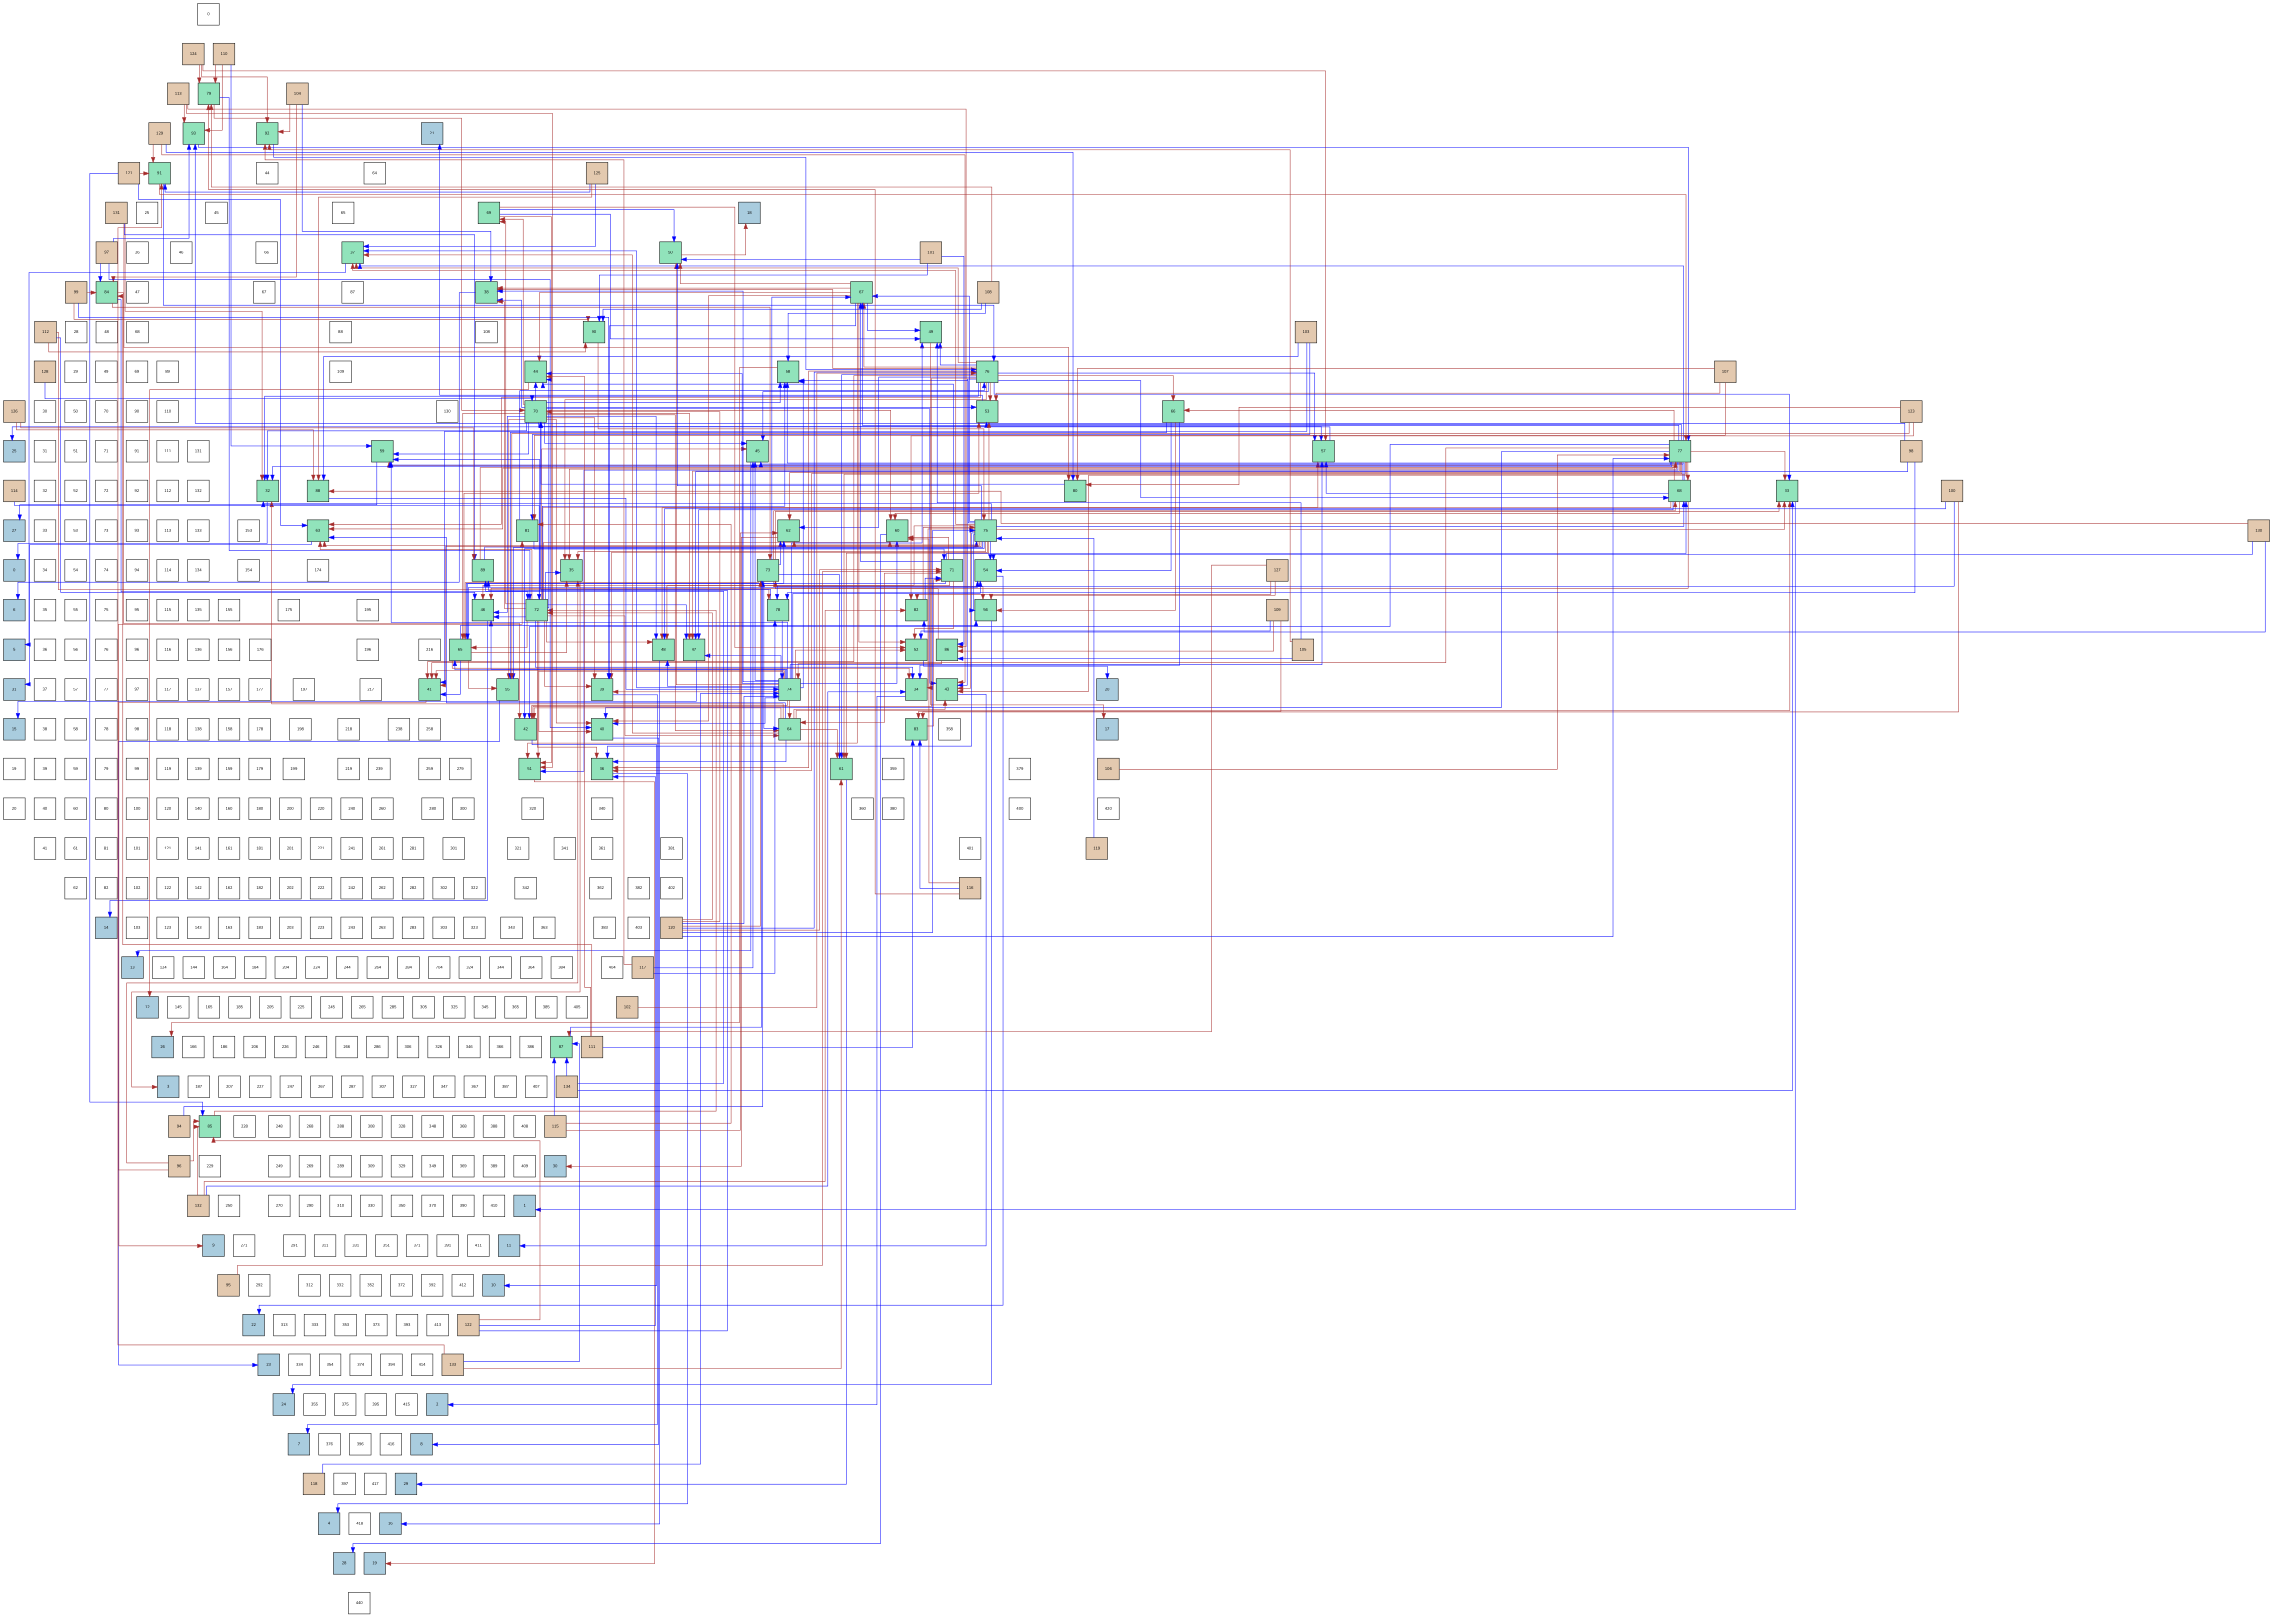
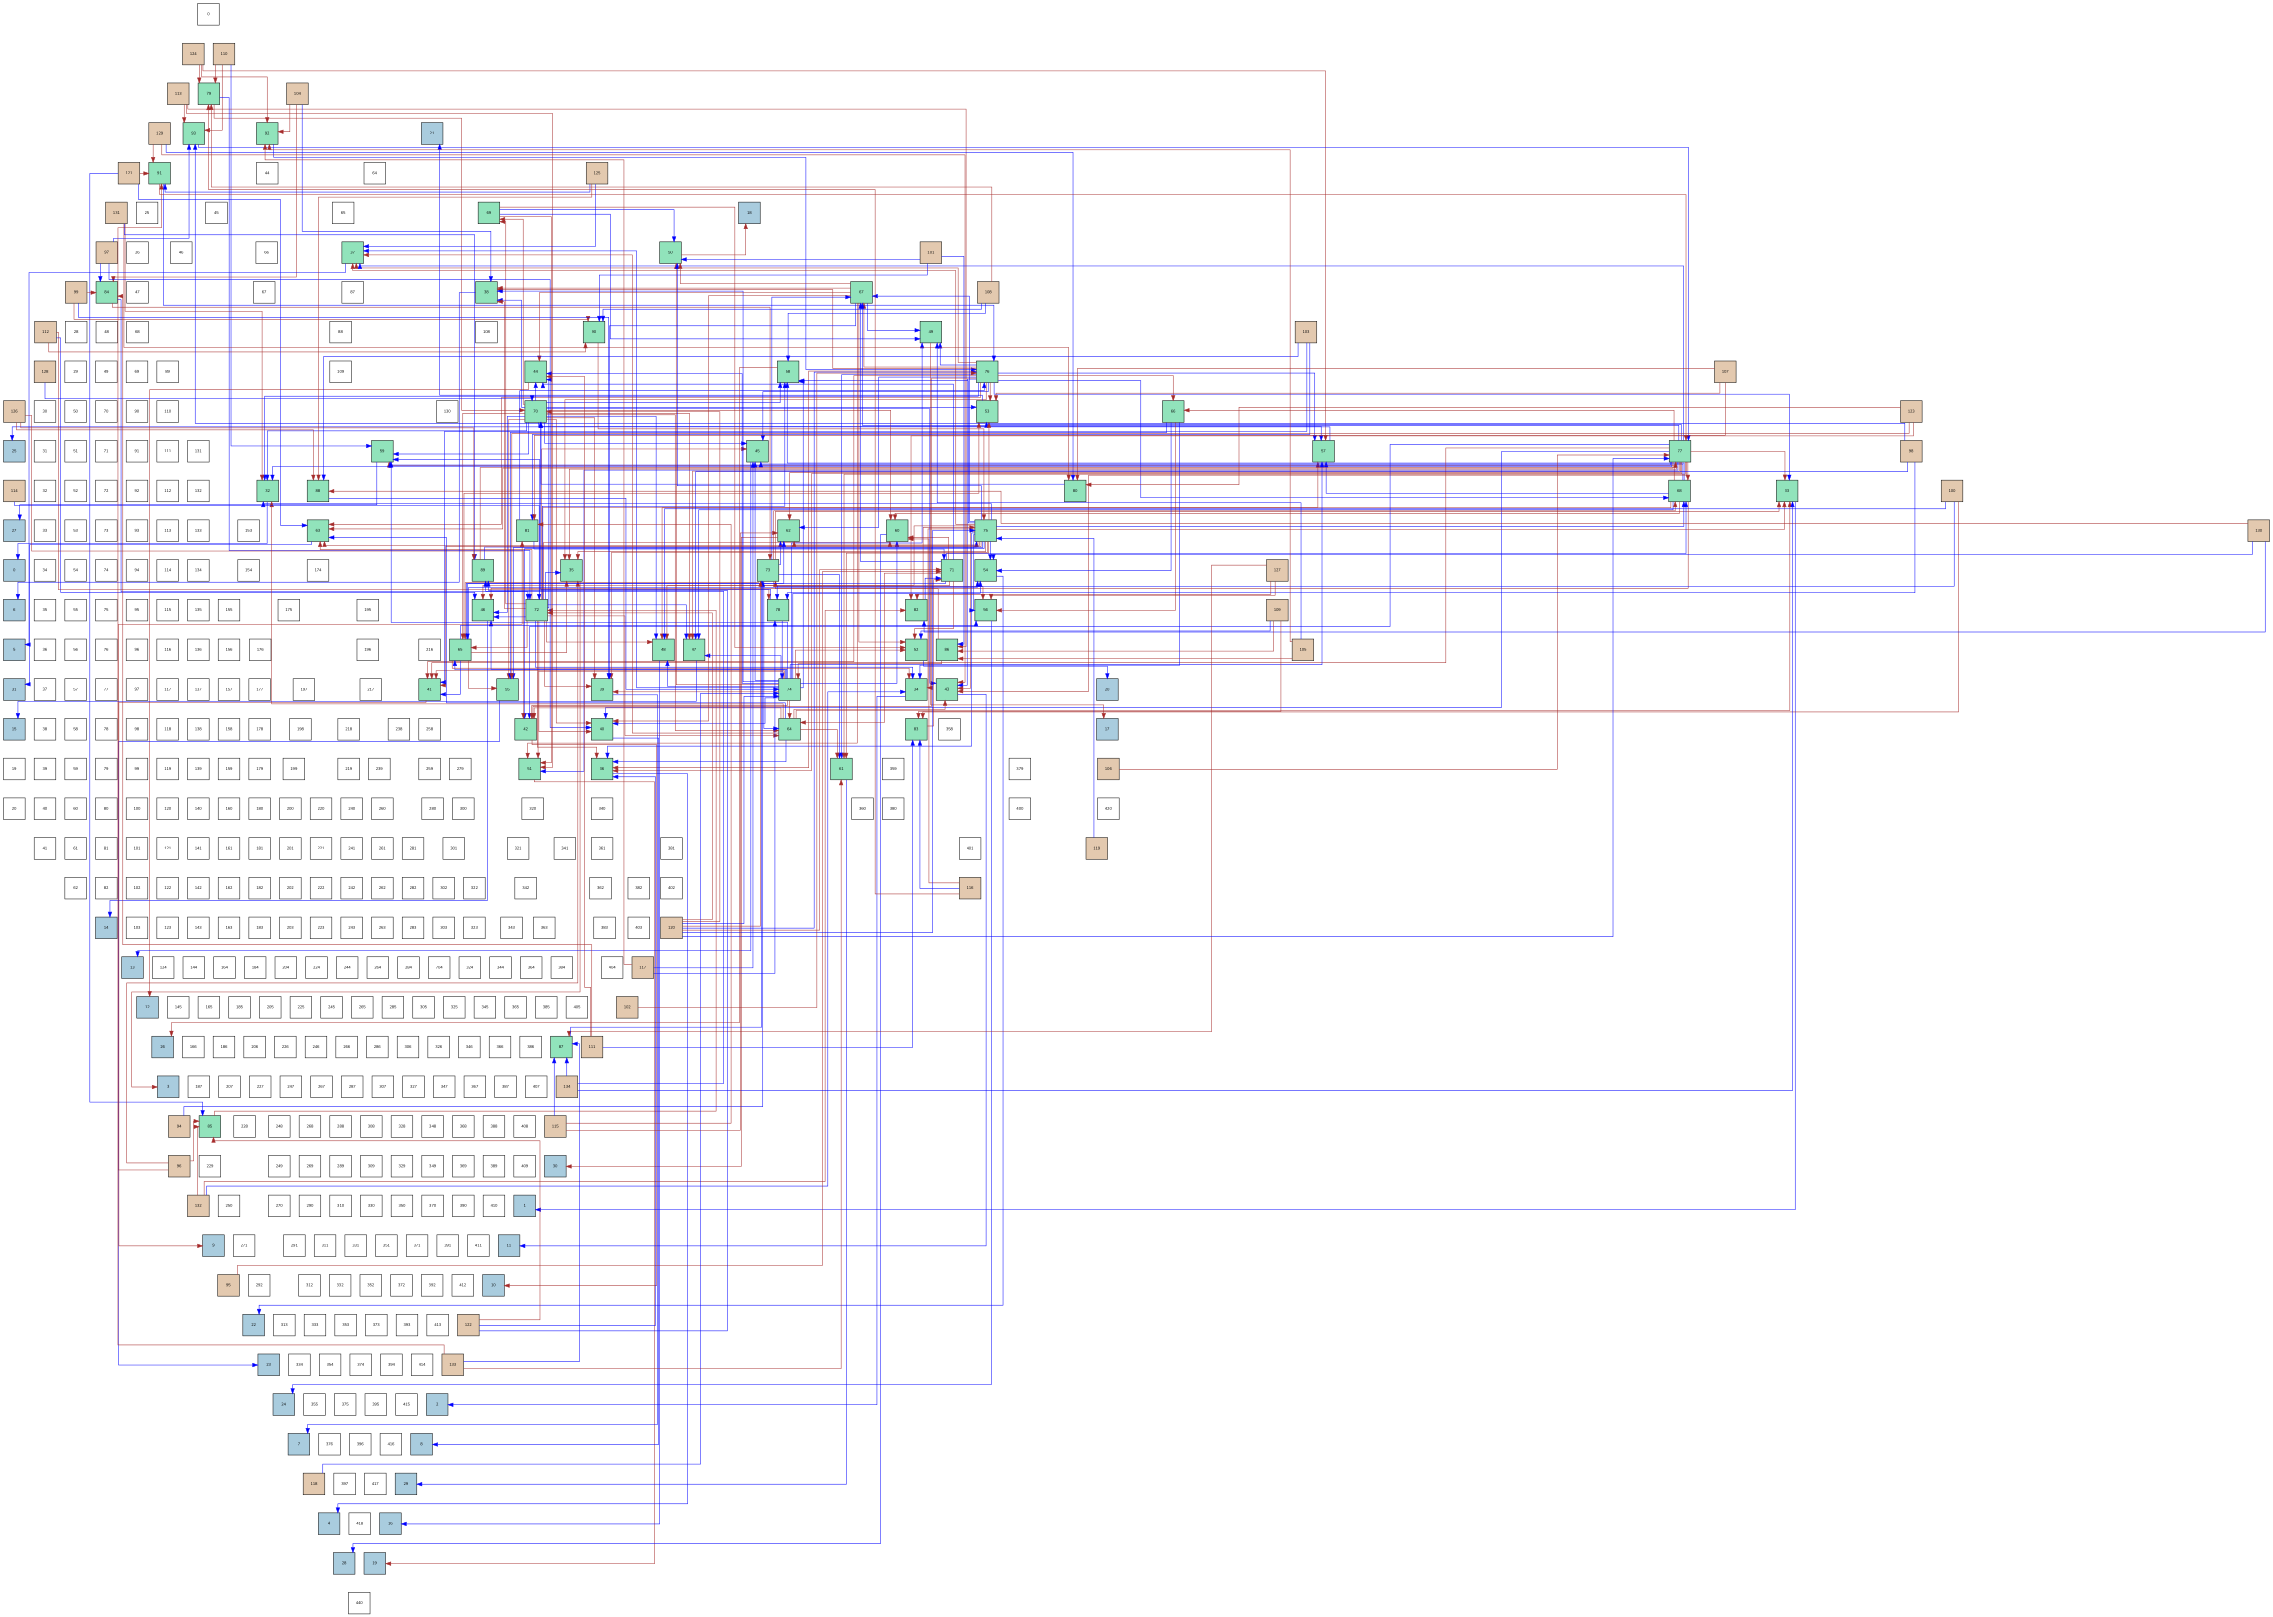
(198, 623) -> (208, 551)
(1128, 659) -> (1128, 659)
(657, 1024) -> (657, 1024)
